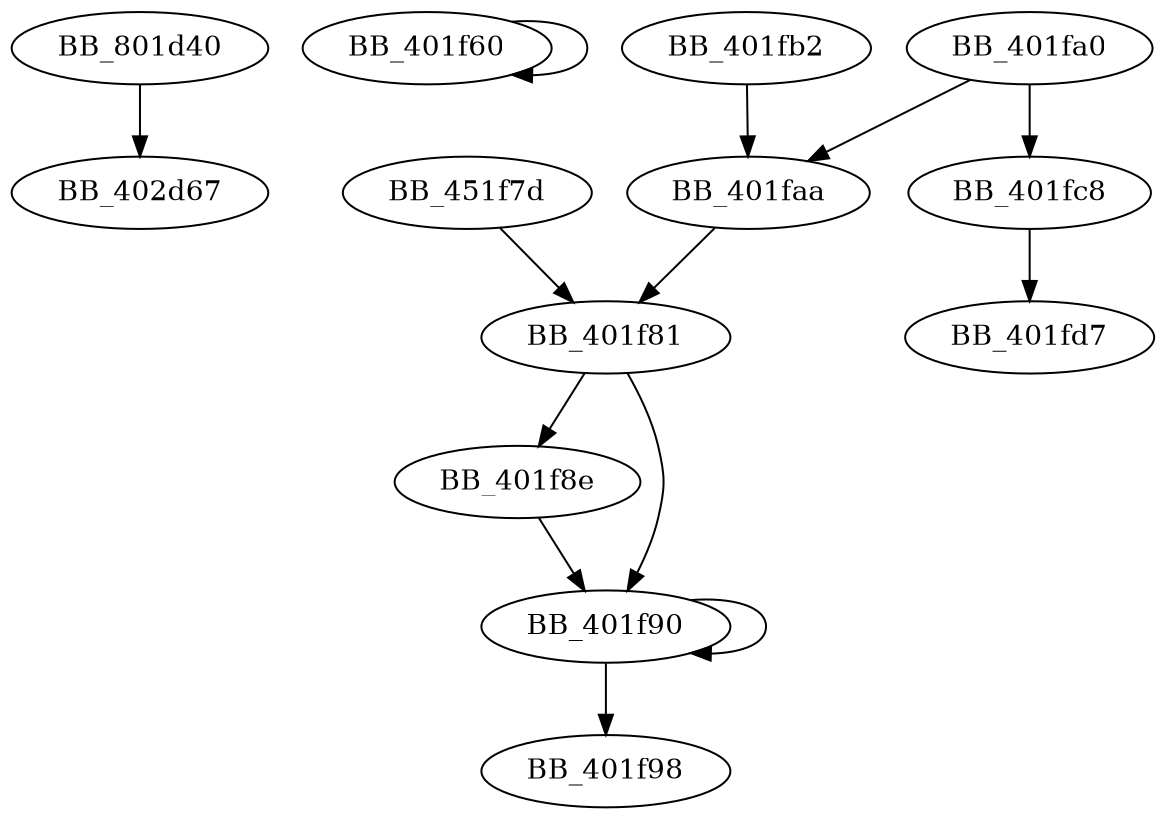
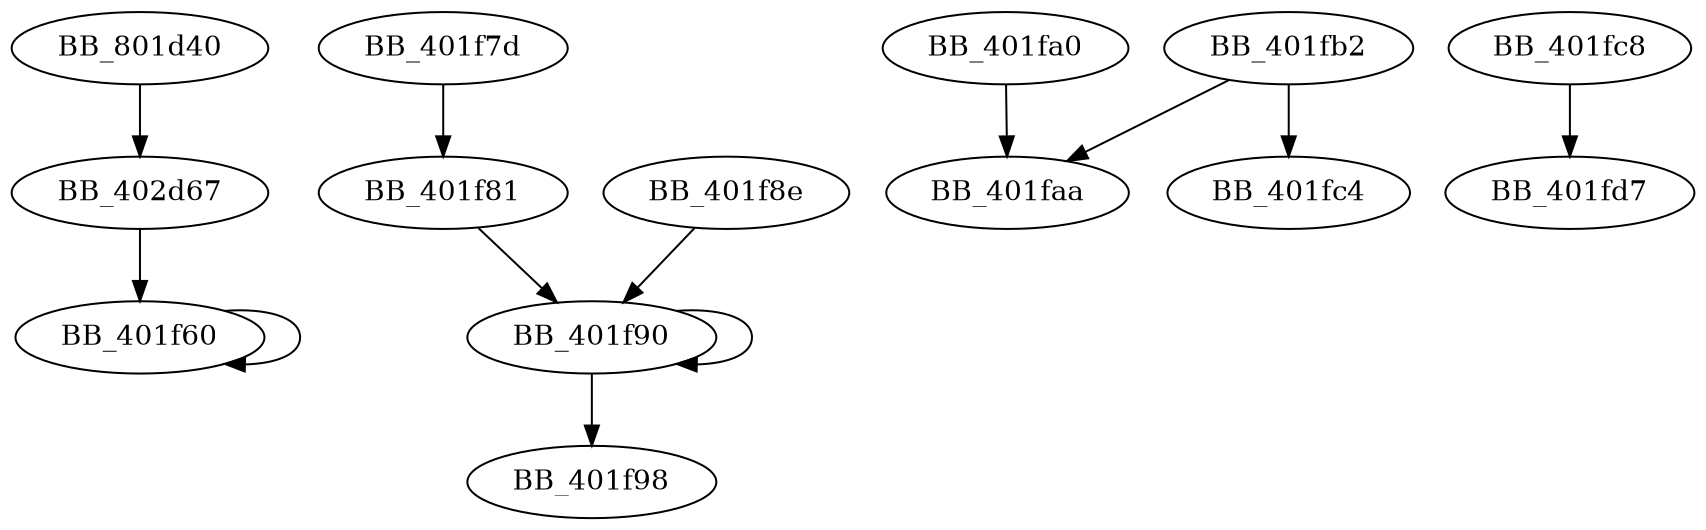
(1030, 111) -> none
(467, 193) -> (443, 48)
none -> (1289, 193)
none -> (140, 255)
(684, 258) -> none
(567, 401) -> none
